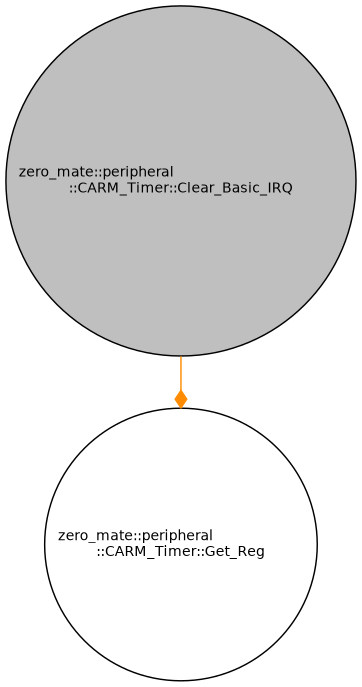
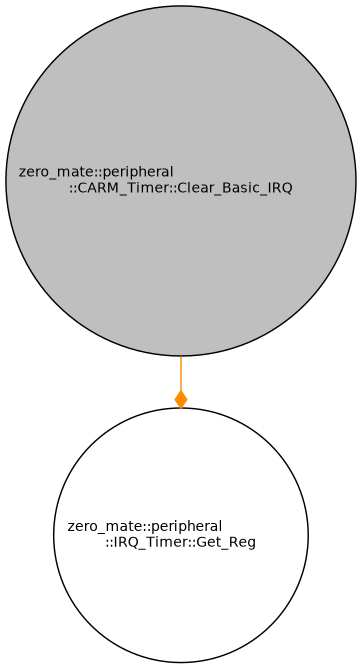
(181, 544) -> (181, 535)
